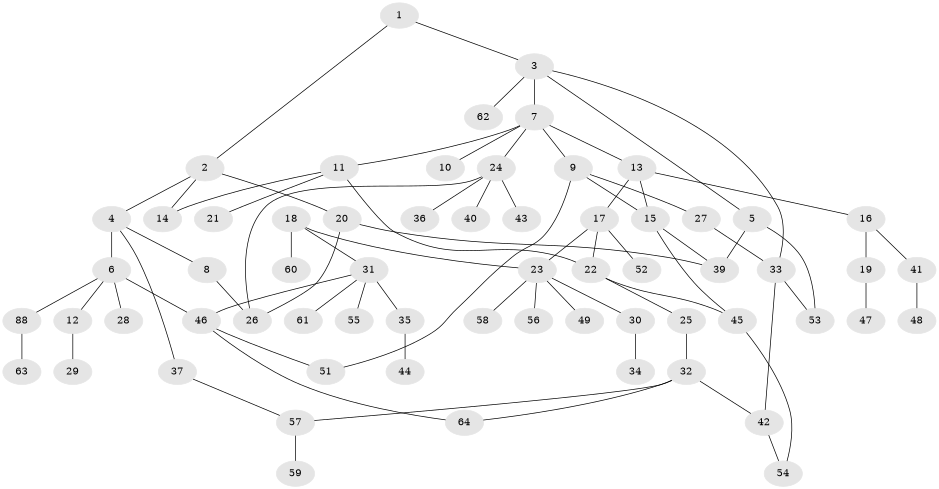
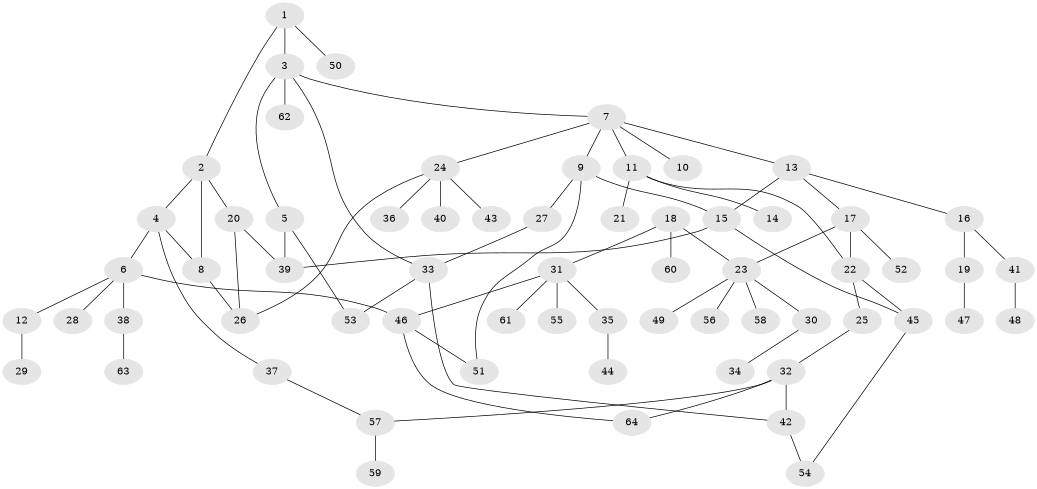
none -> (336, 66)
(184, 194) -> (201, 219)
(22, 321) -> (124, 321)
